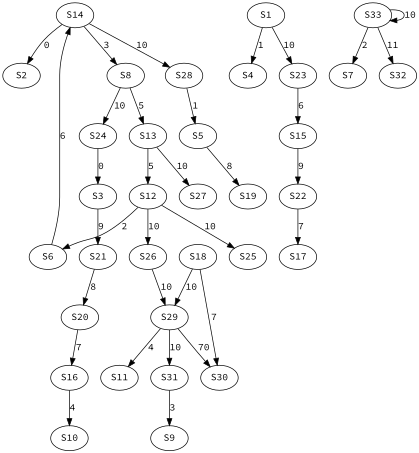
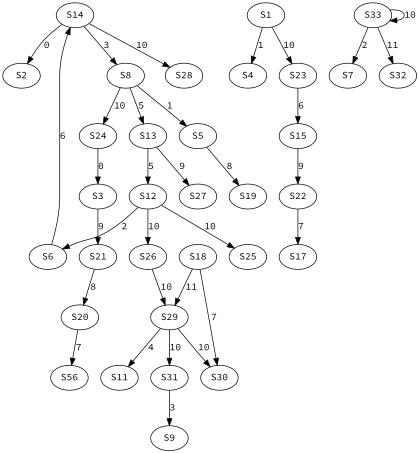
(190, 103) -> (159, 104)
(182, 166) -> (182, 166)
(191, 287) -> (191, 287)
(204, 348) -> (204, 348)
(69, 378) -> (69, 378)
(69, 438) -> none
